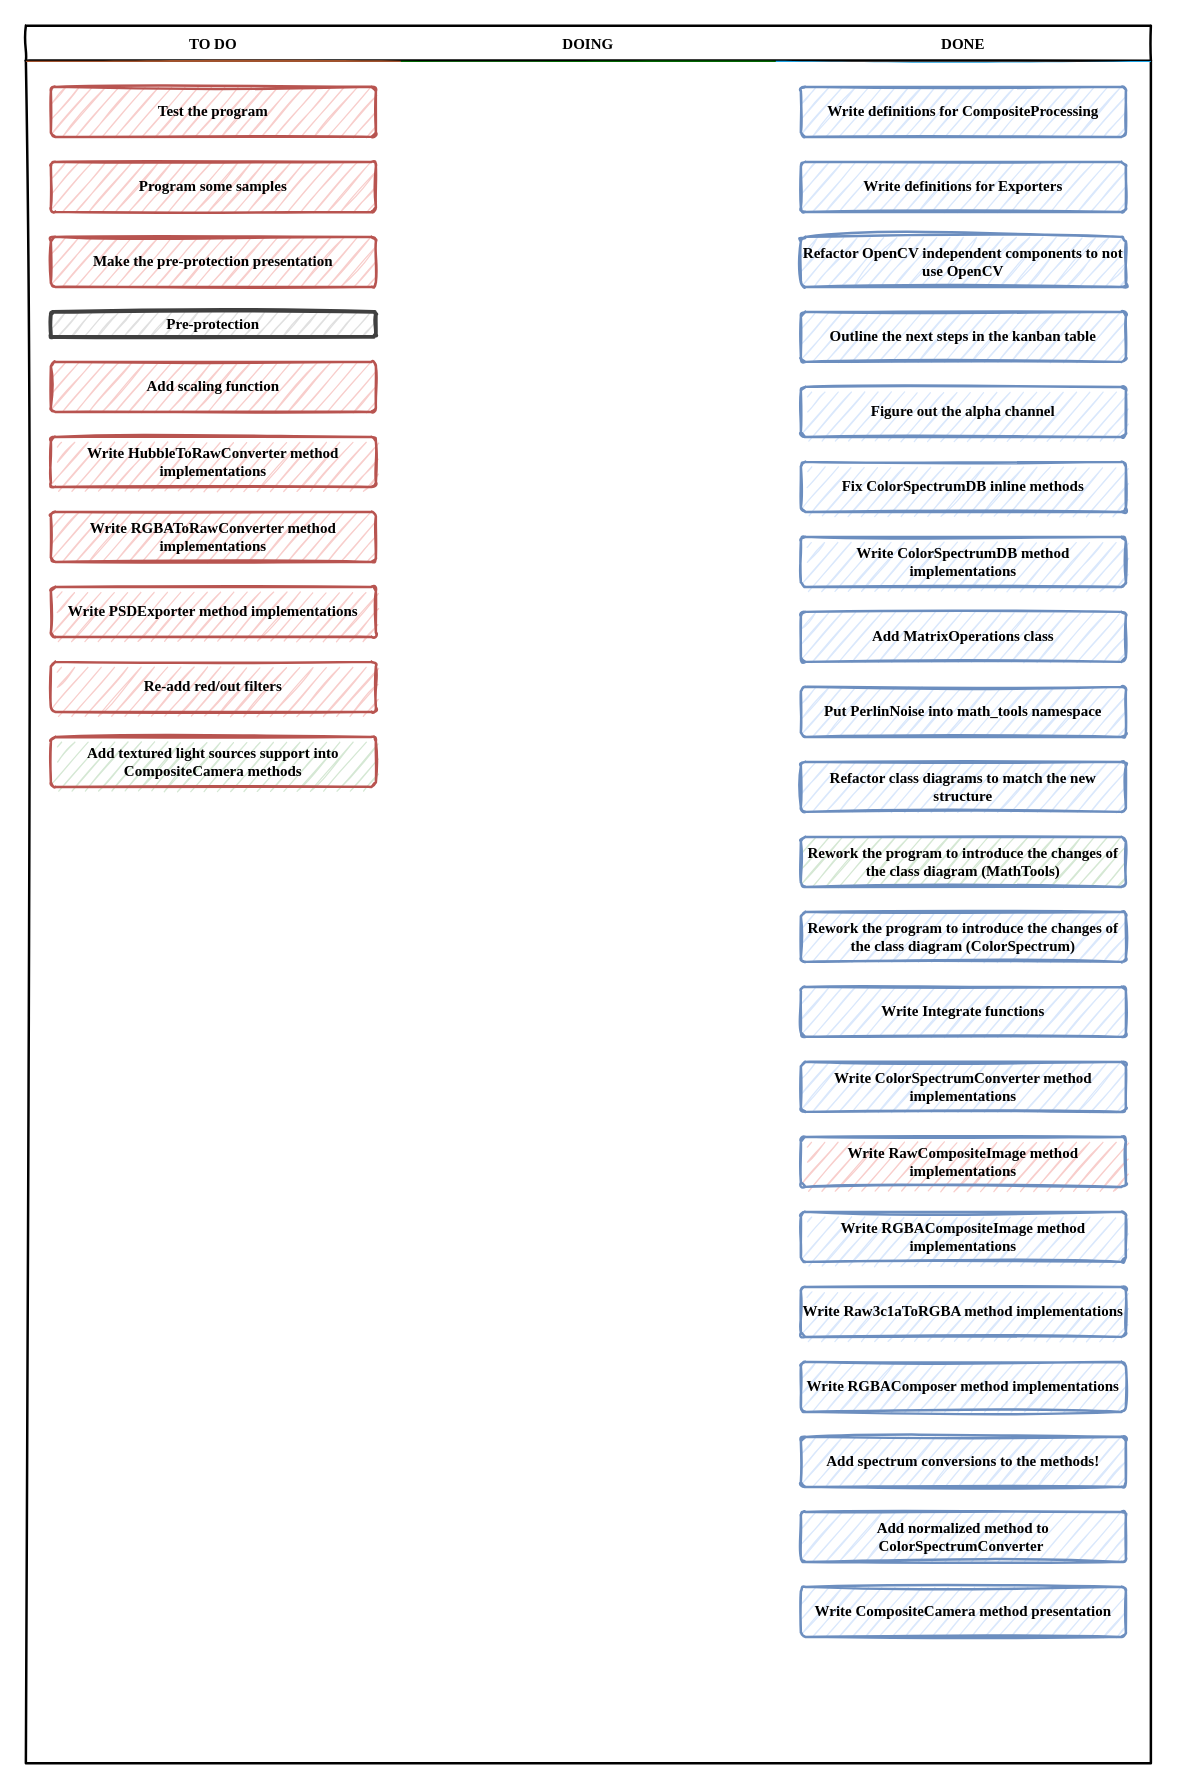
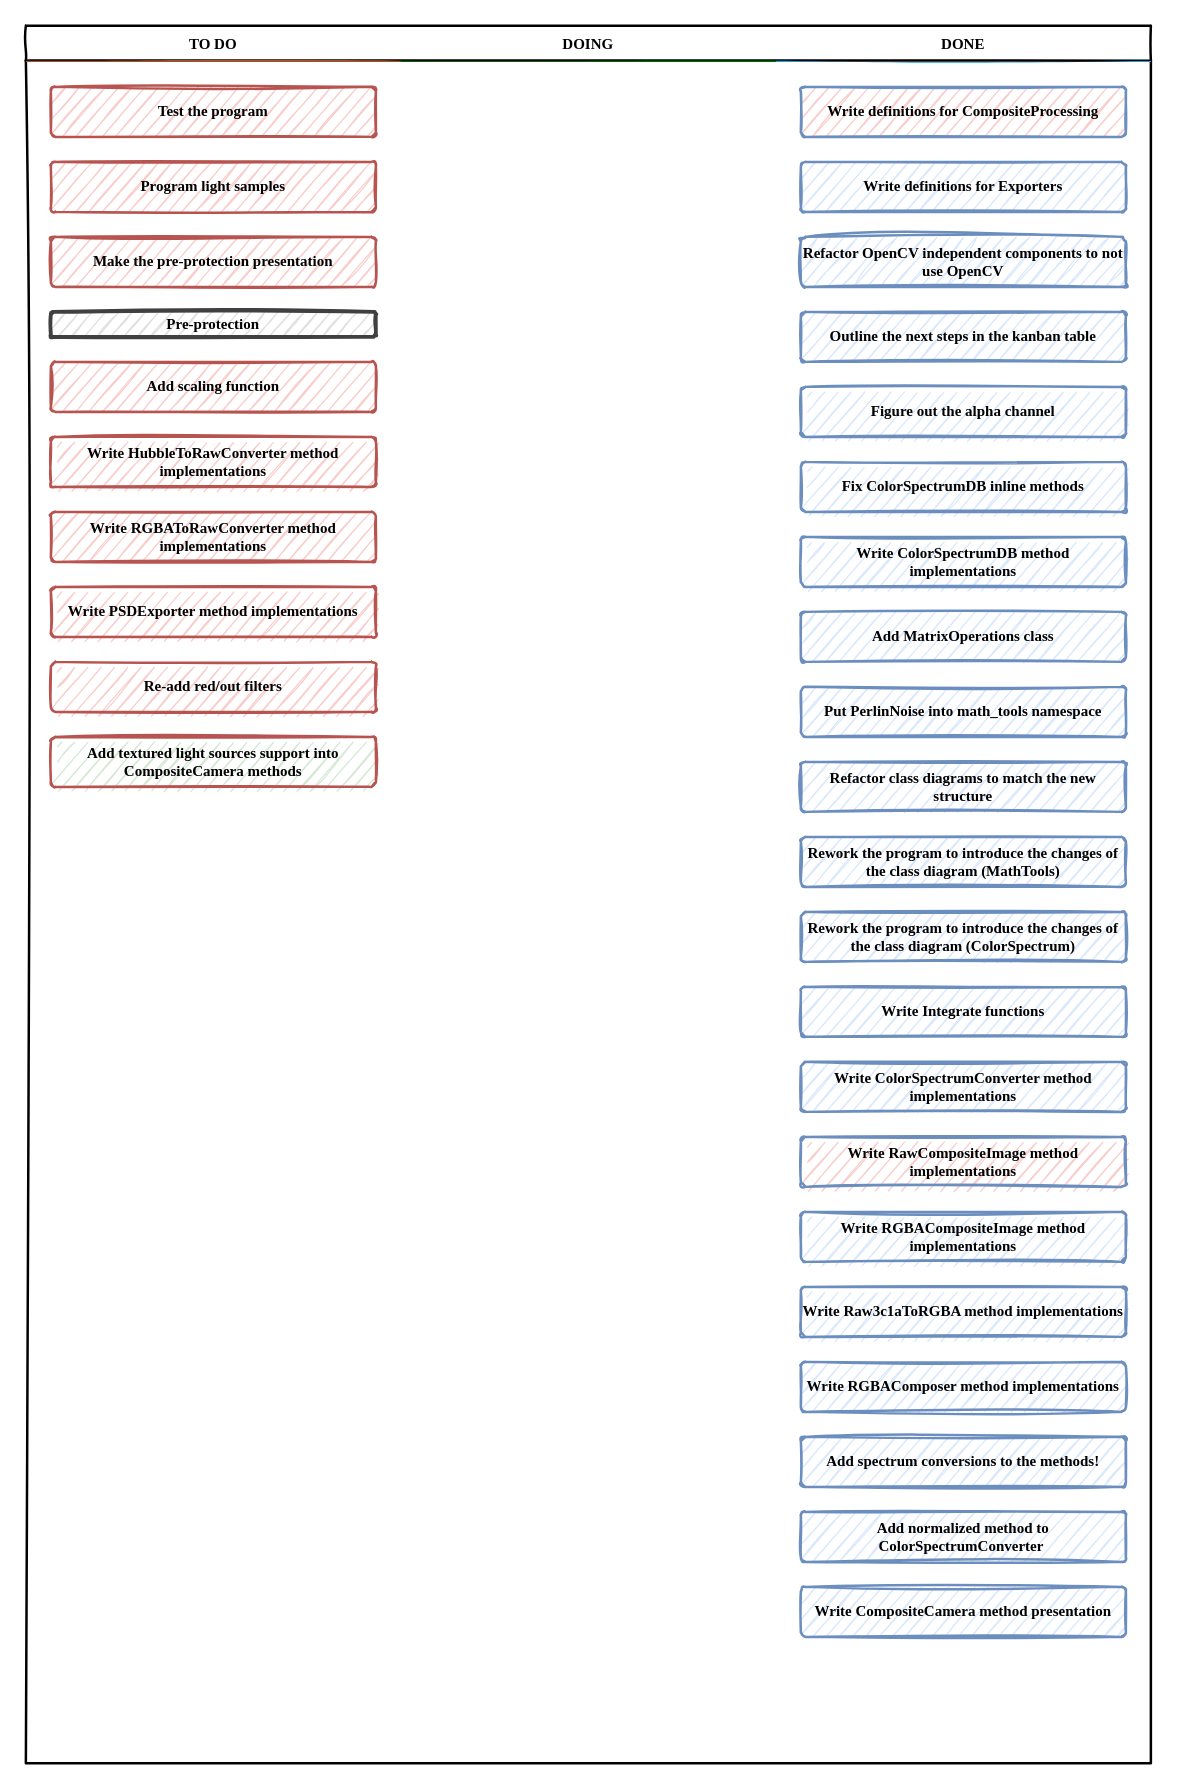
(963, 112) -> (963, 112)
(213, 187) -> (213, 187)
(963, 862) -> (963, 862)
